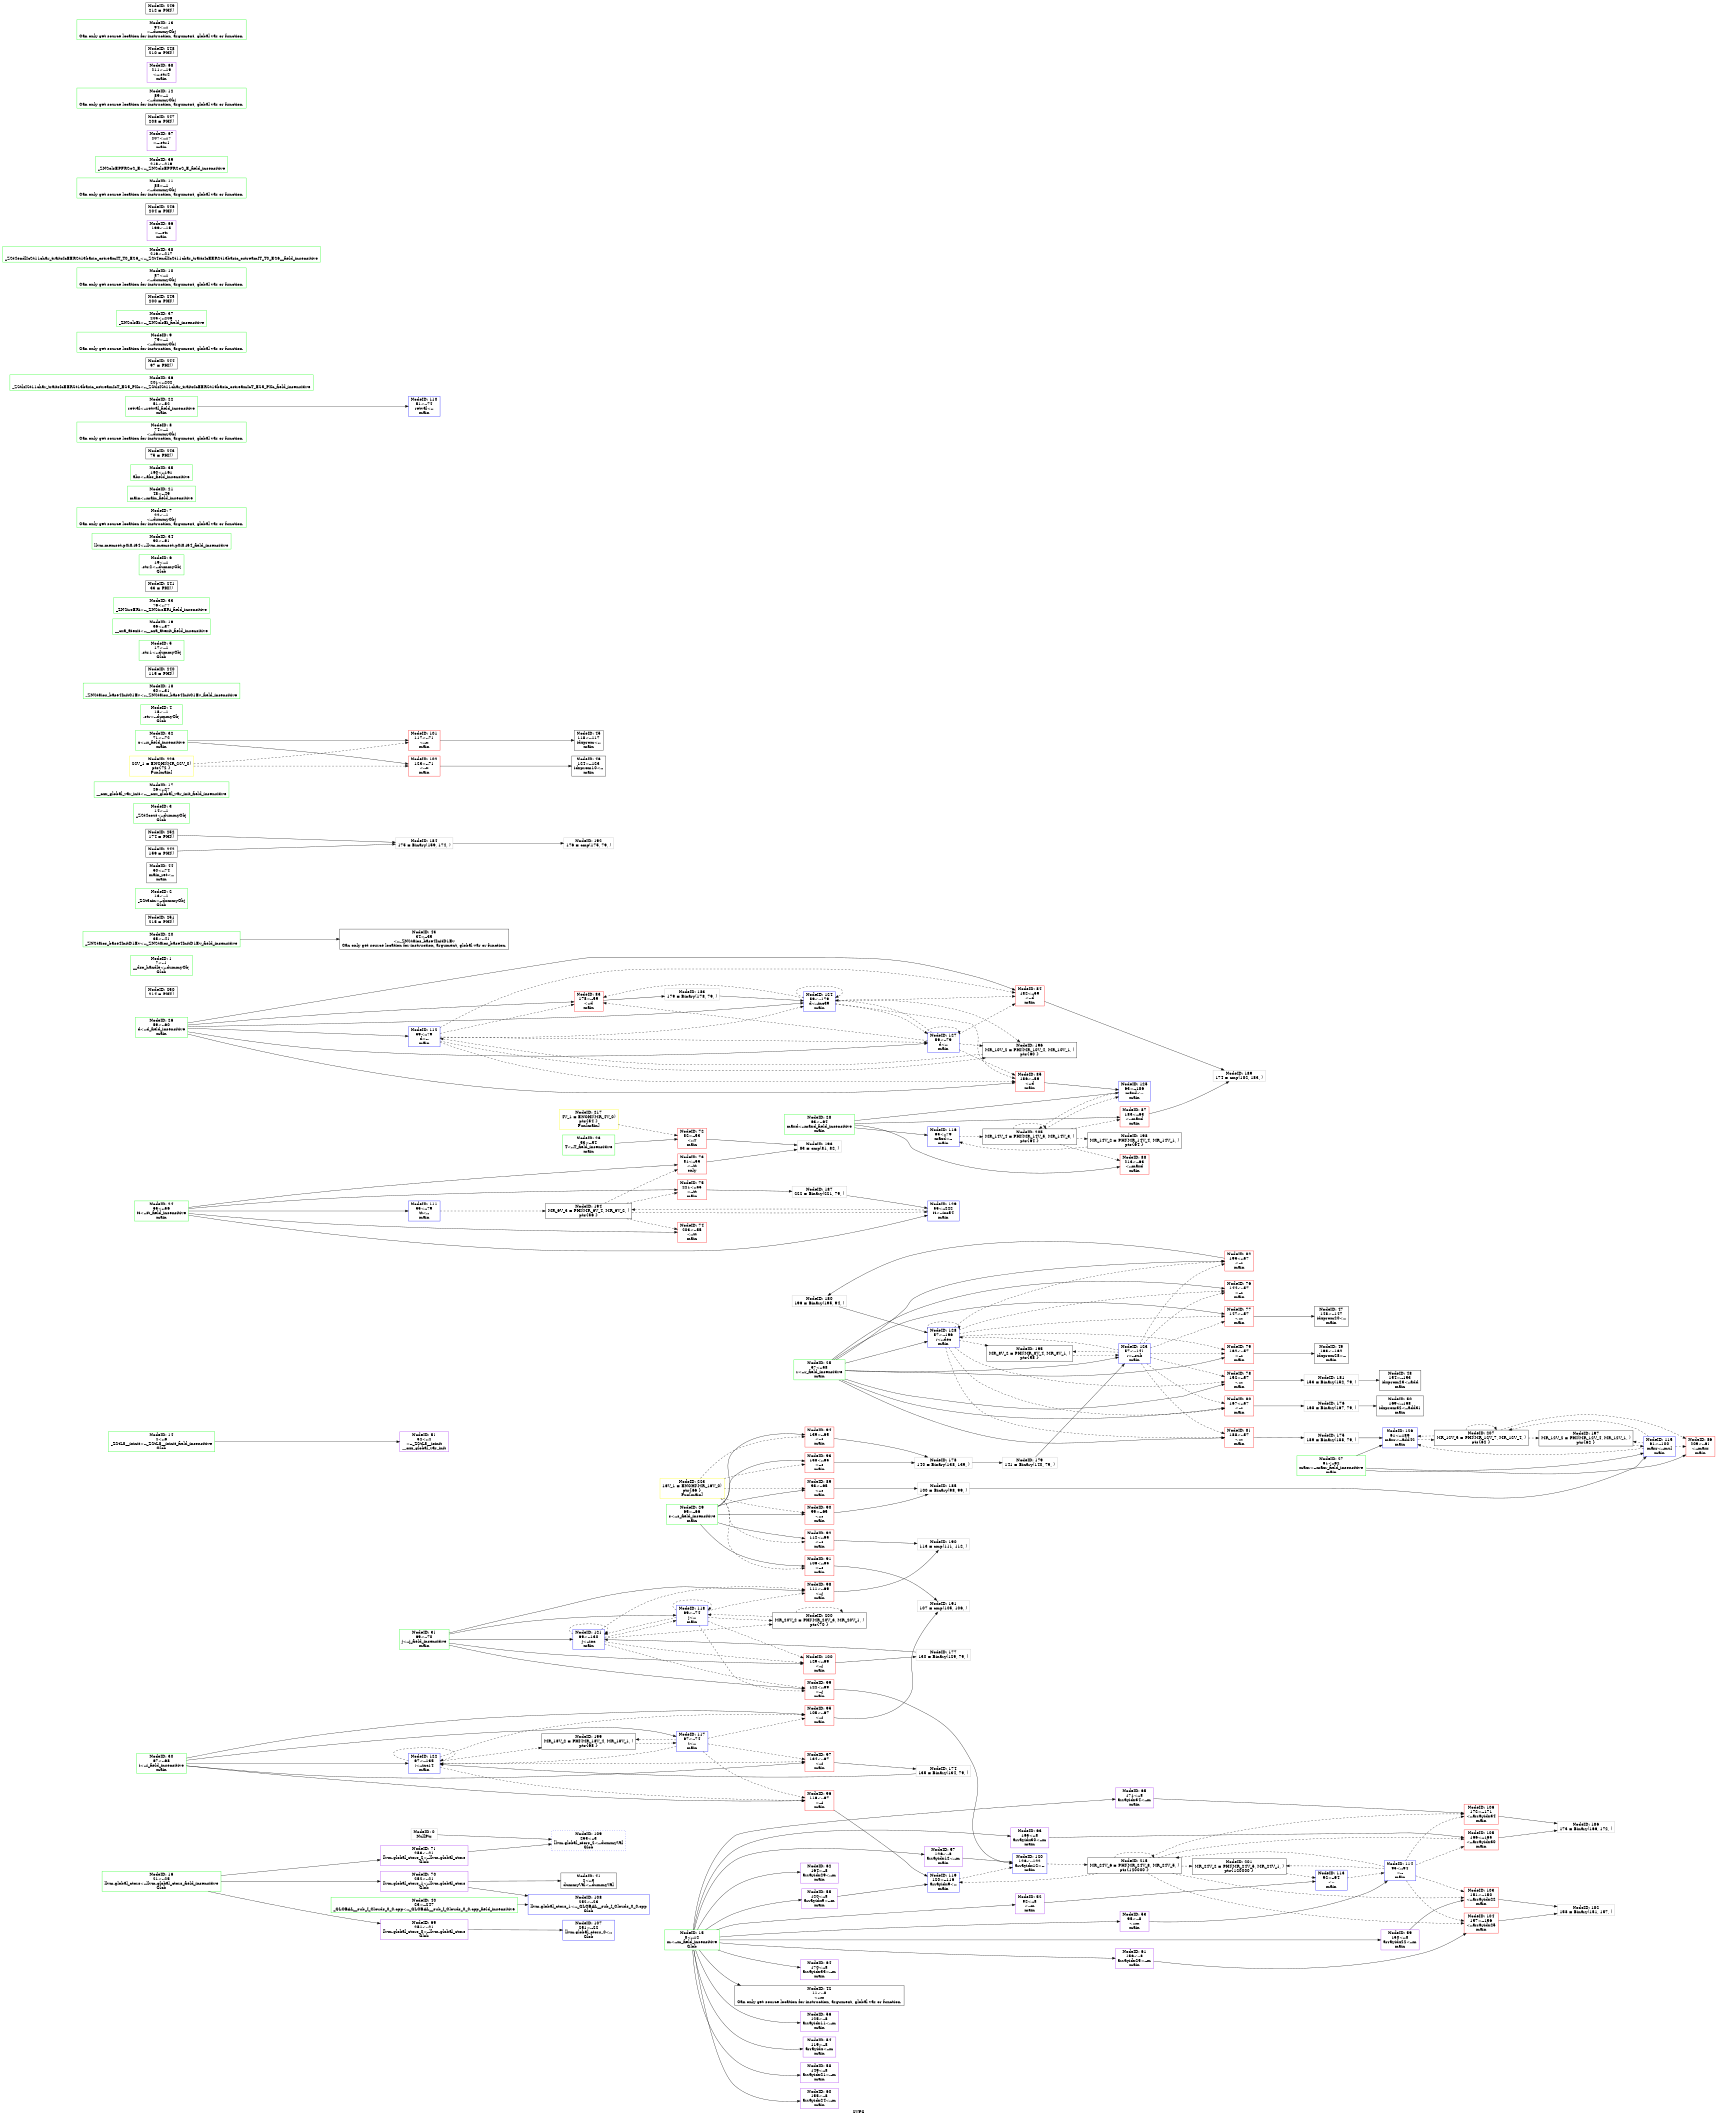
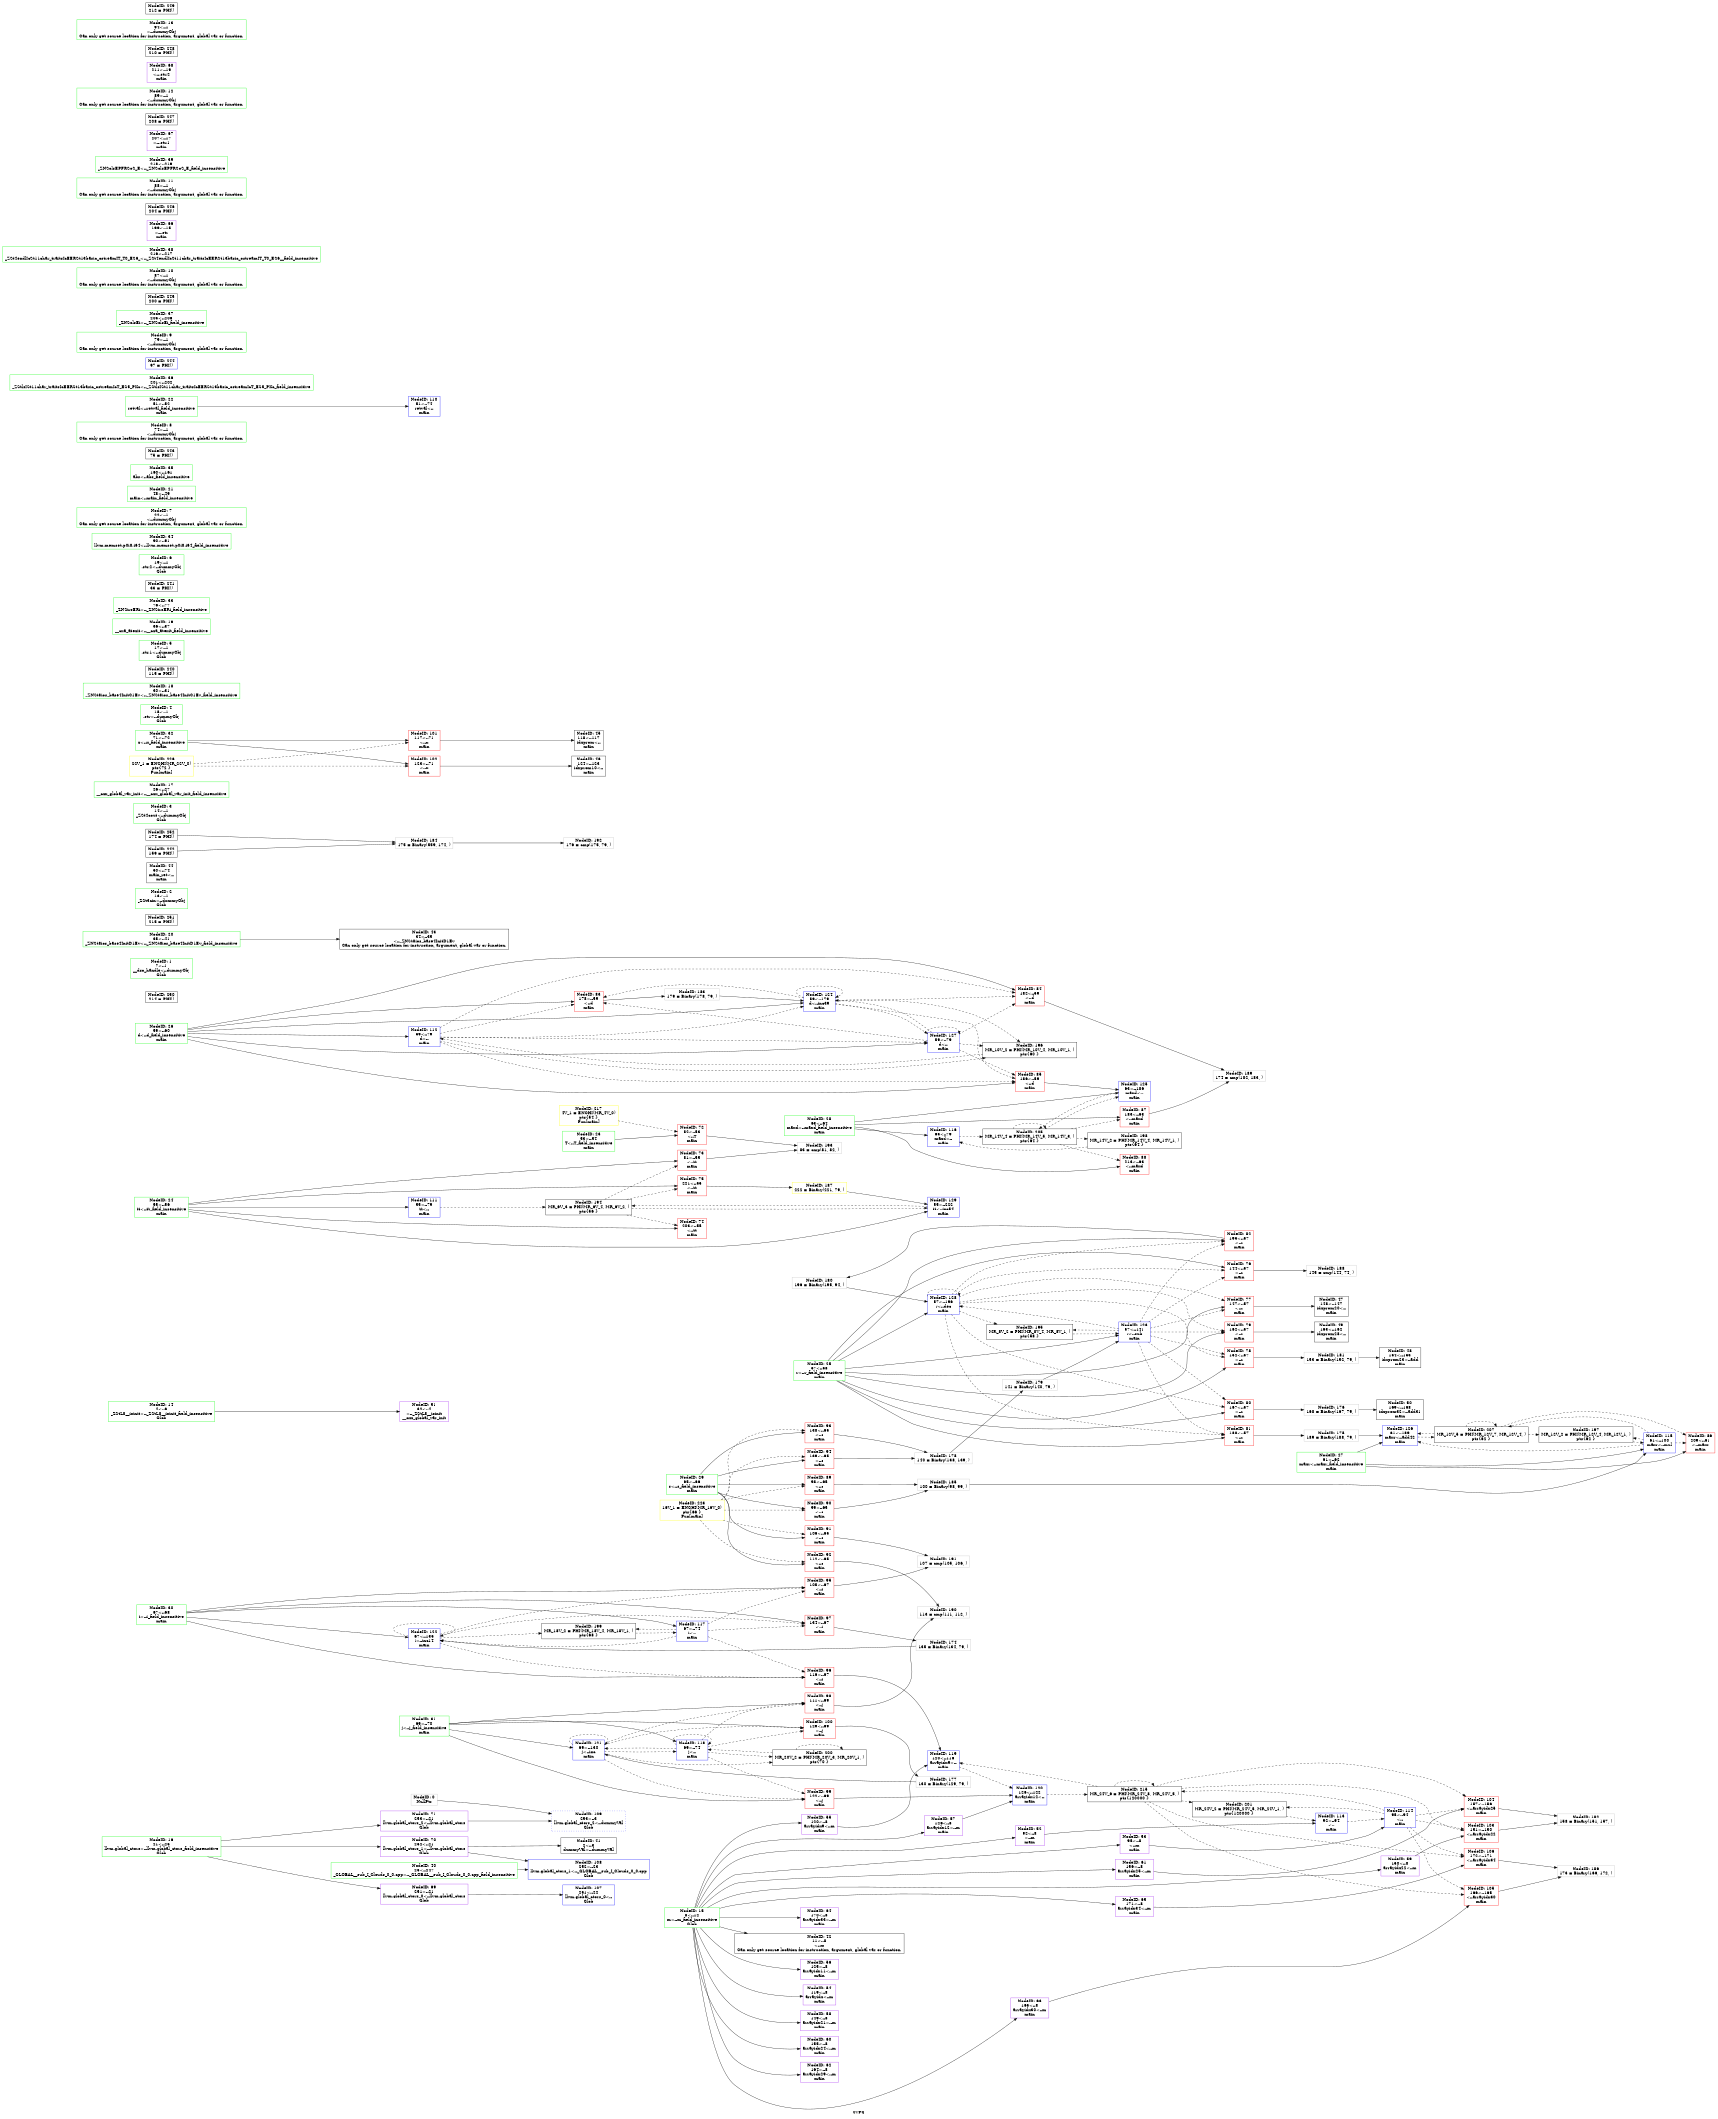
(162, 363) -> (162, 363)
(424, 845) -> (424, 845)
(692, 1170) -> (692, 1167)
(819, 1192) -> (819, 1188)
none -> (1331, 1271)
